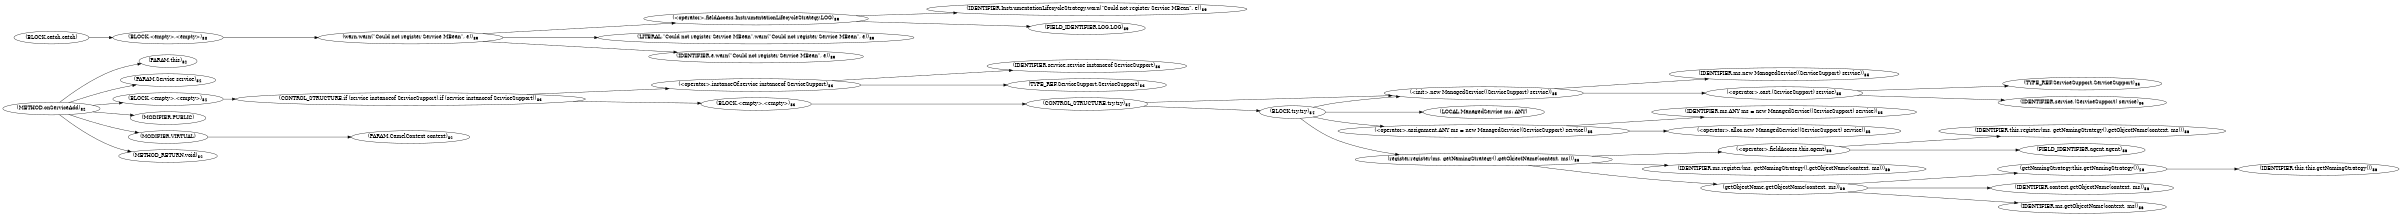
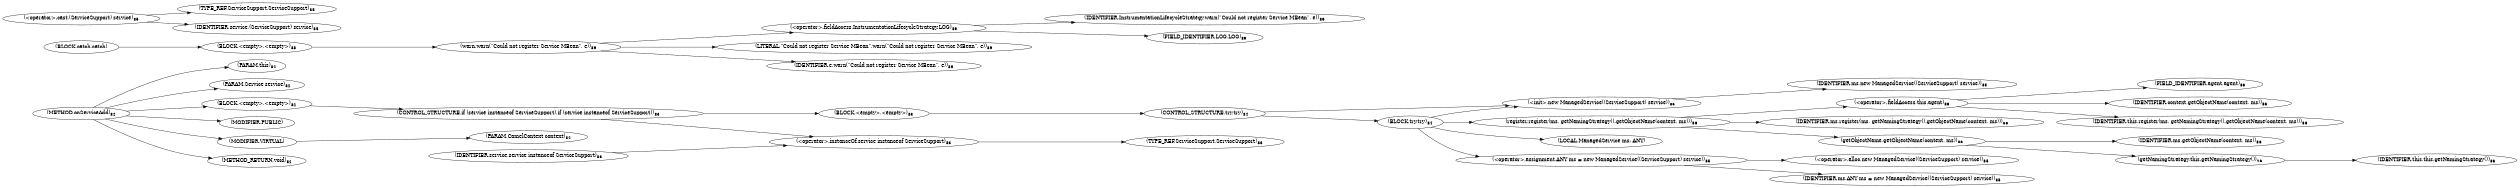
(921, 76) -> (698, 149)
(1643, 93) -> none
(1927, 188) -> (2036, 103)
